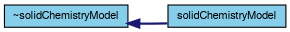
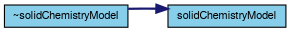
(153, 24) -> (142, 9)
